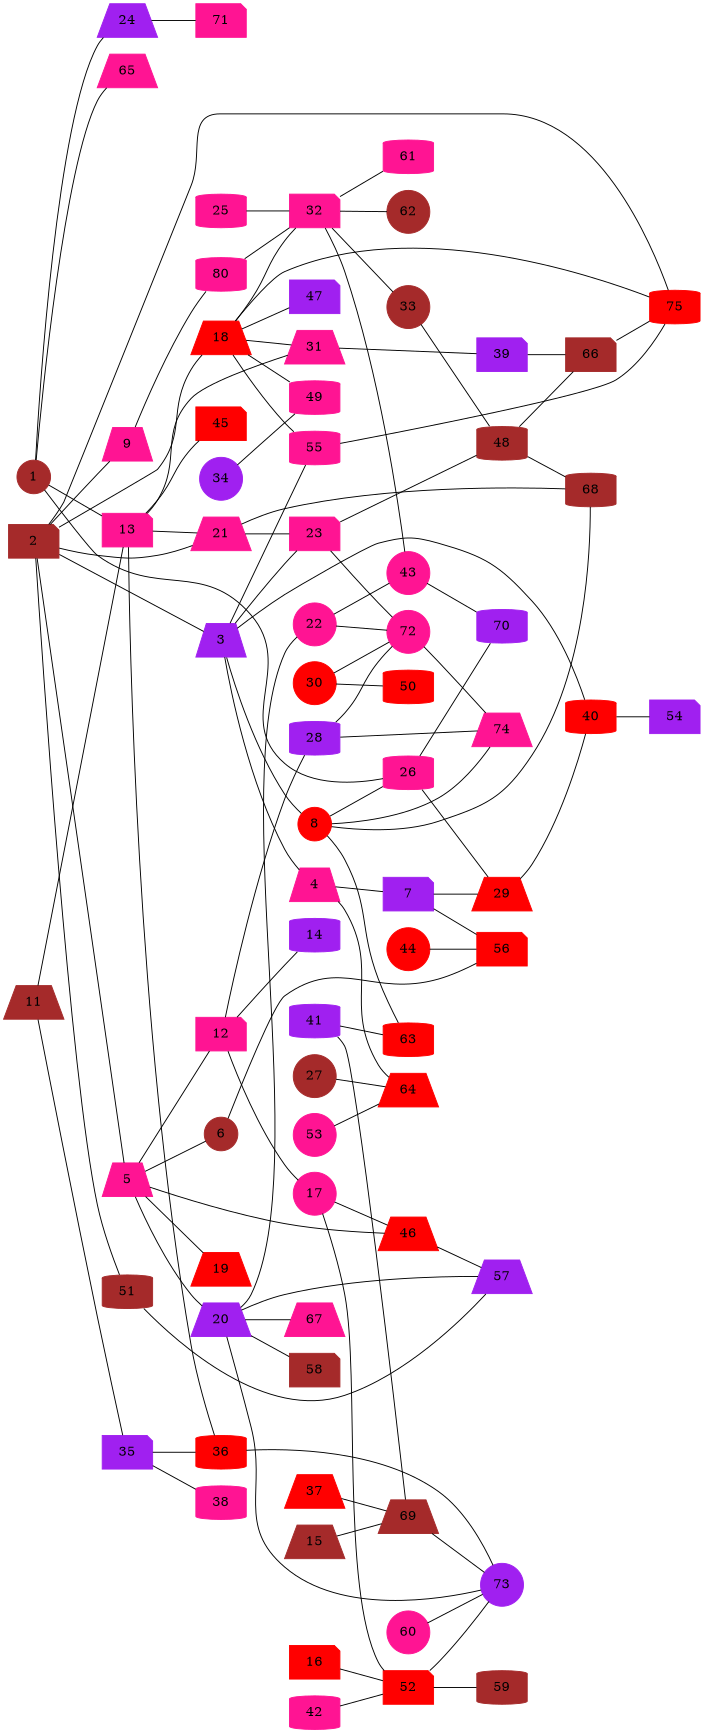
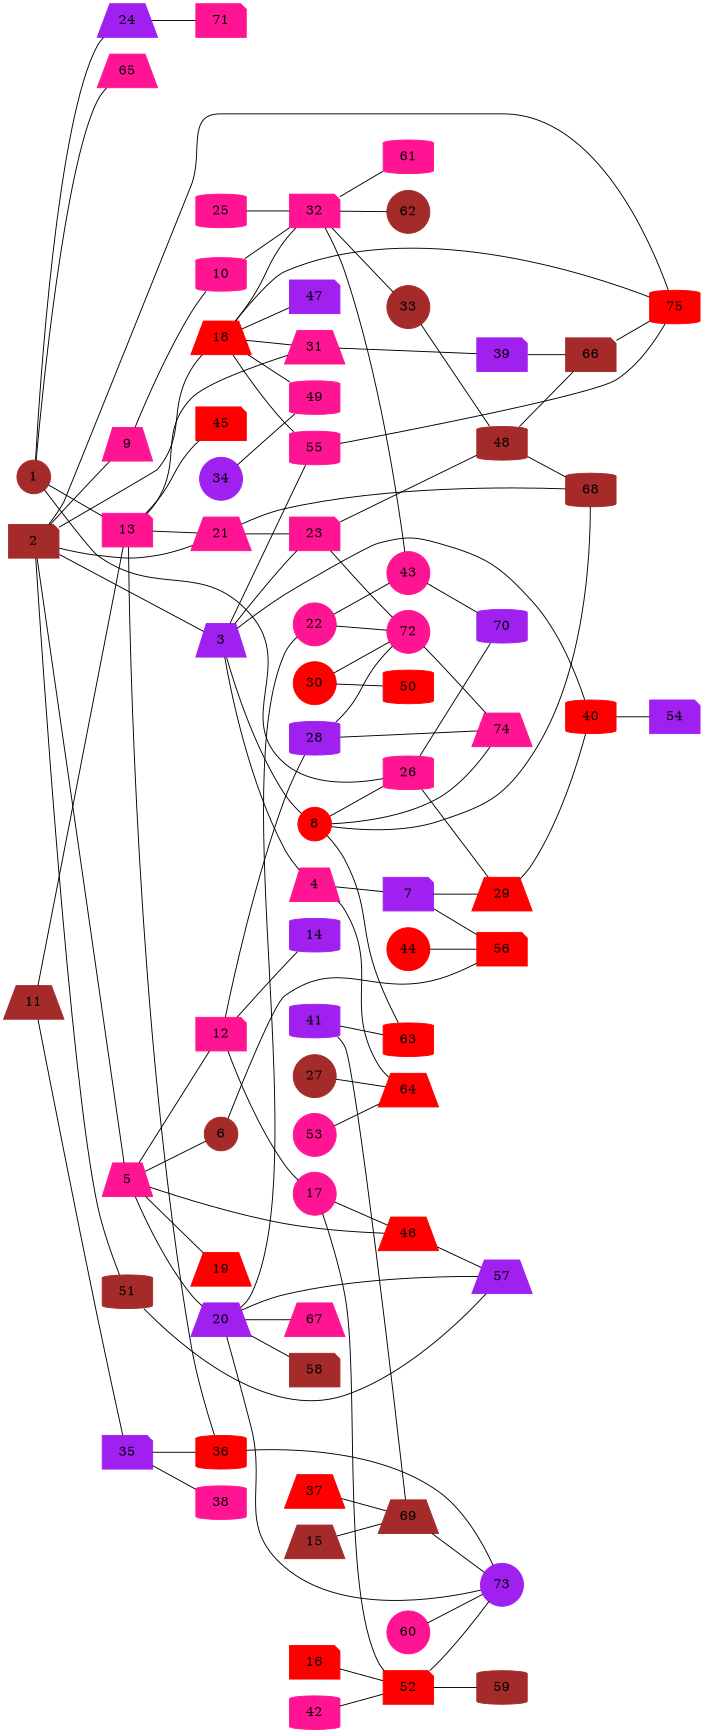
(221, 274) -> (221, 274)
